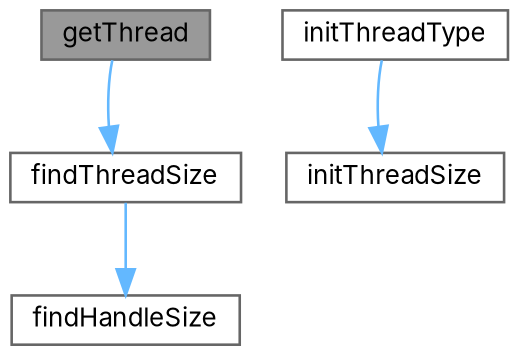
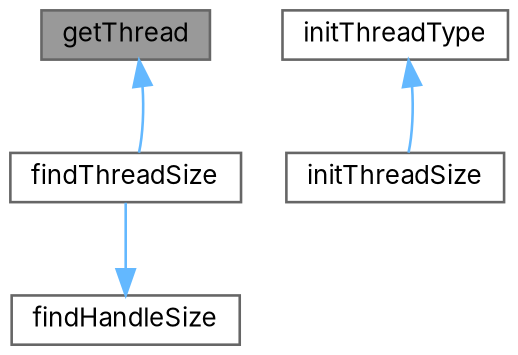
(108, 93) -> (143, 120)
(378, 93) -> (412, 120)
